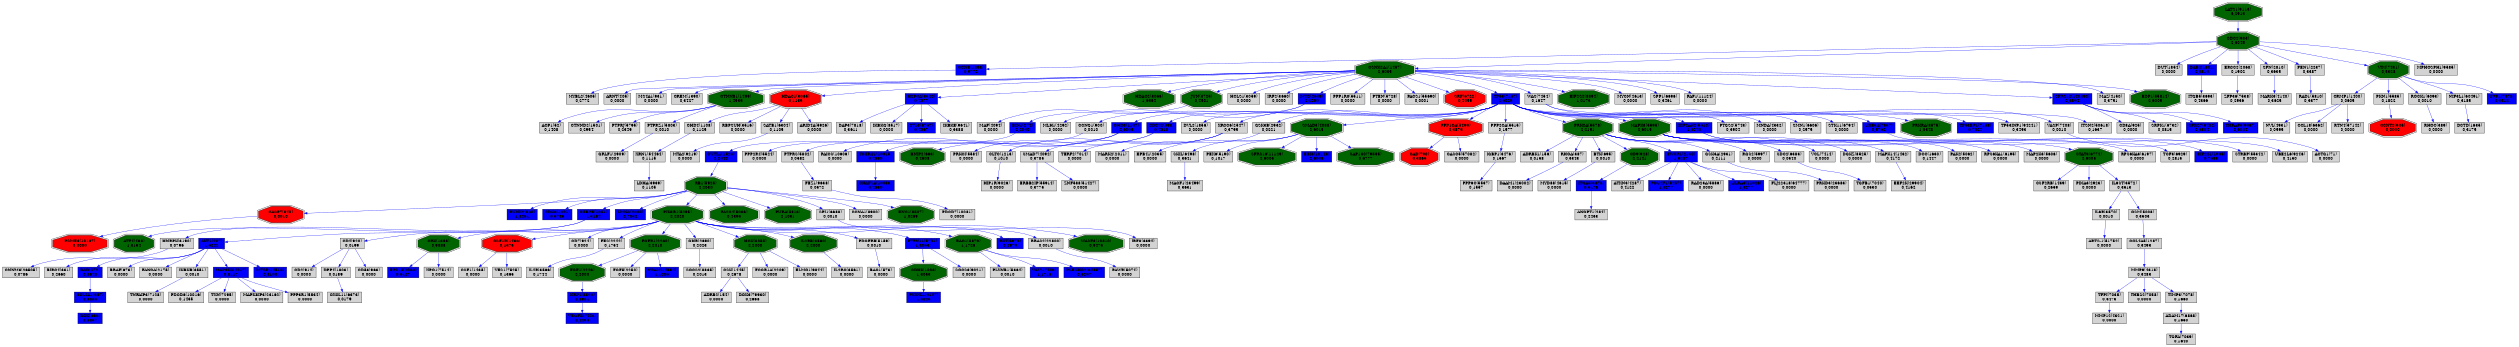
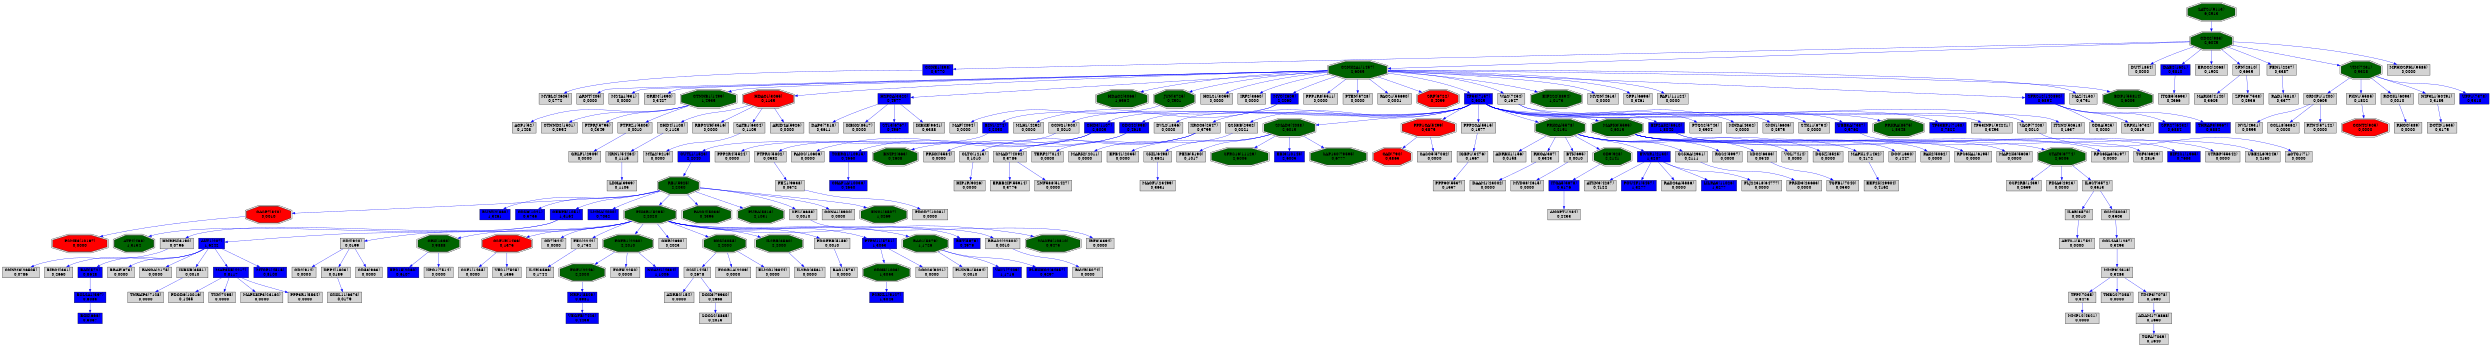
(2238, 83) -> (2247, 83)
(700, 257) -> (715, 306)
